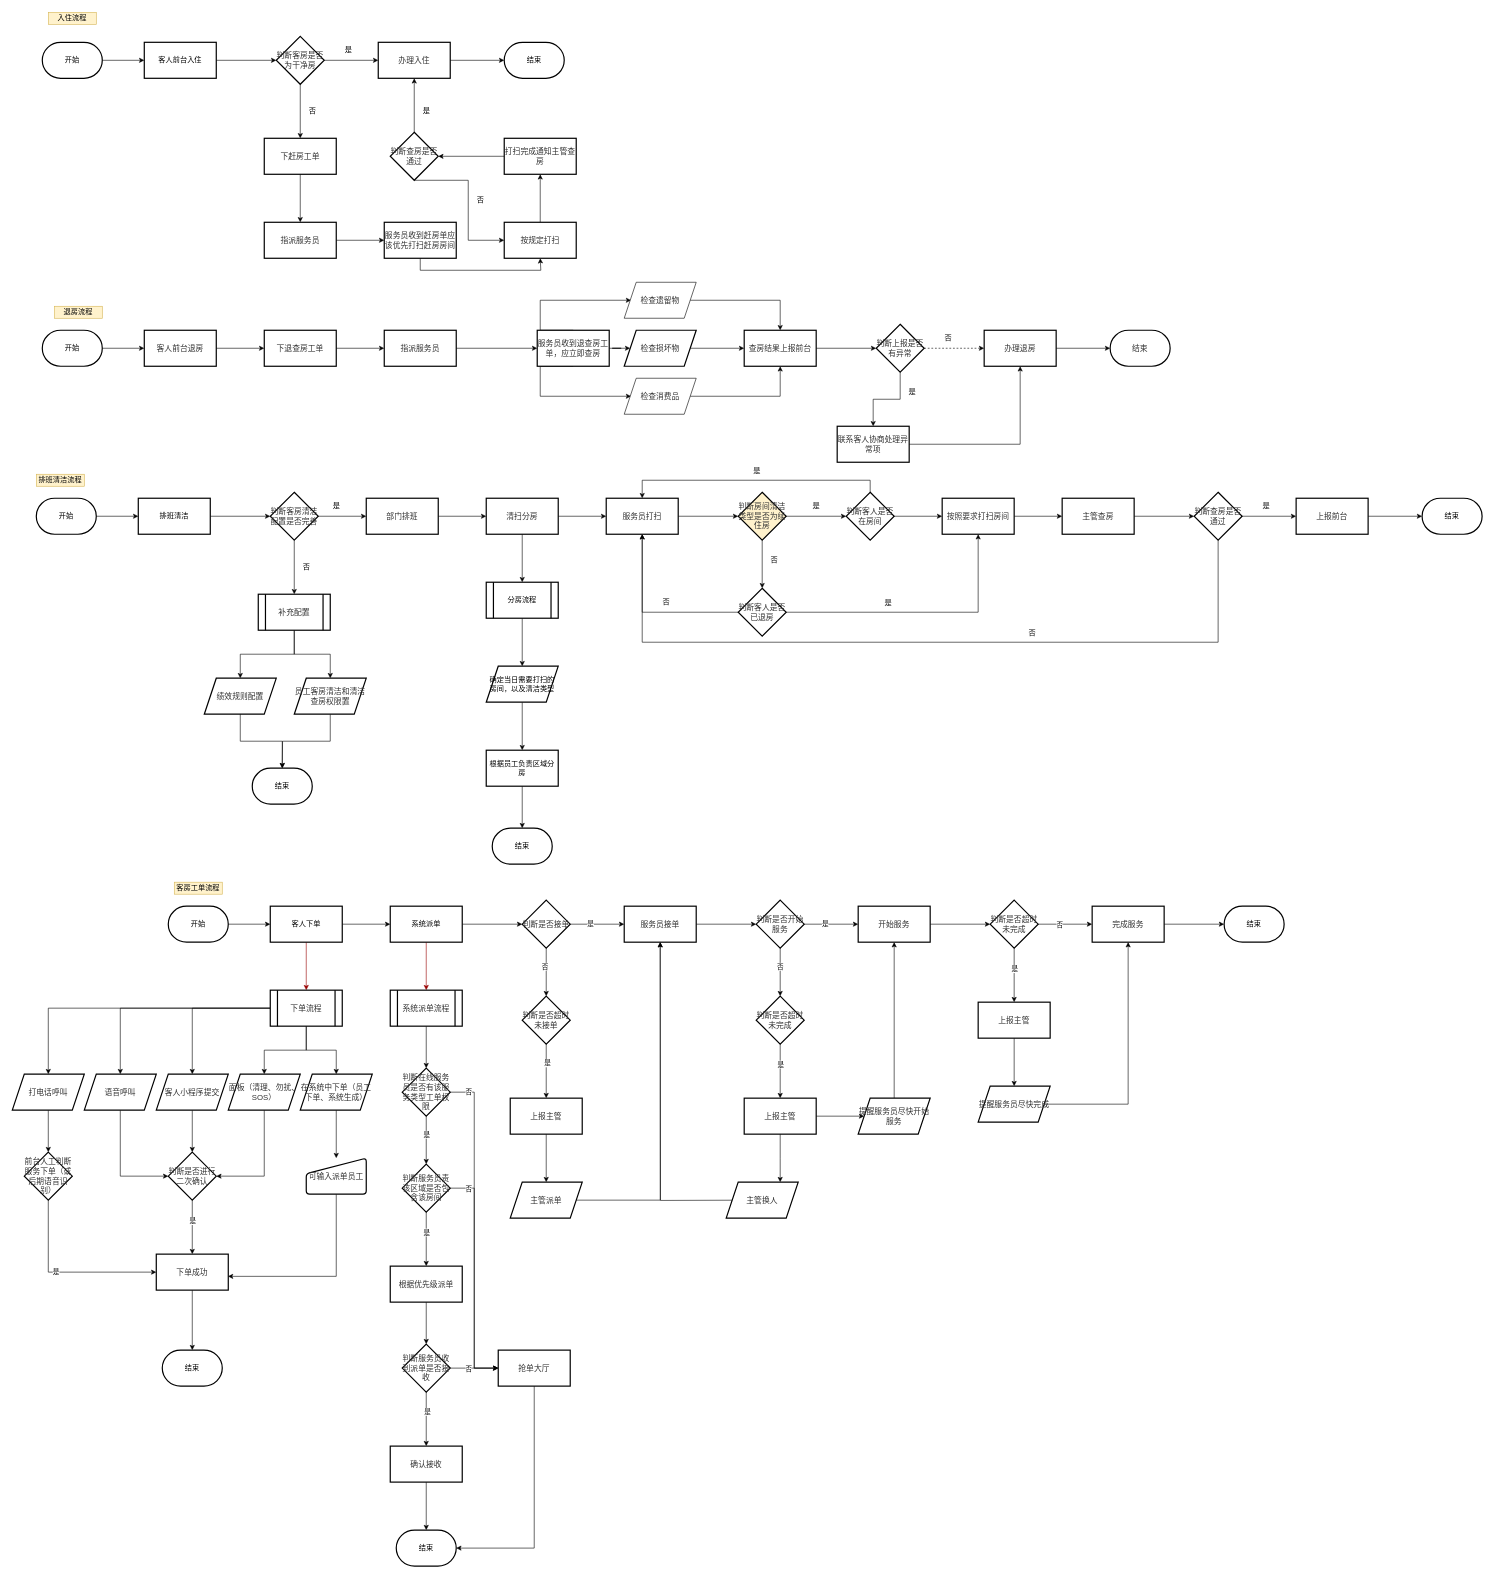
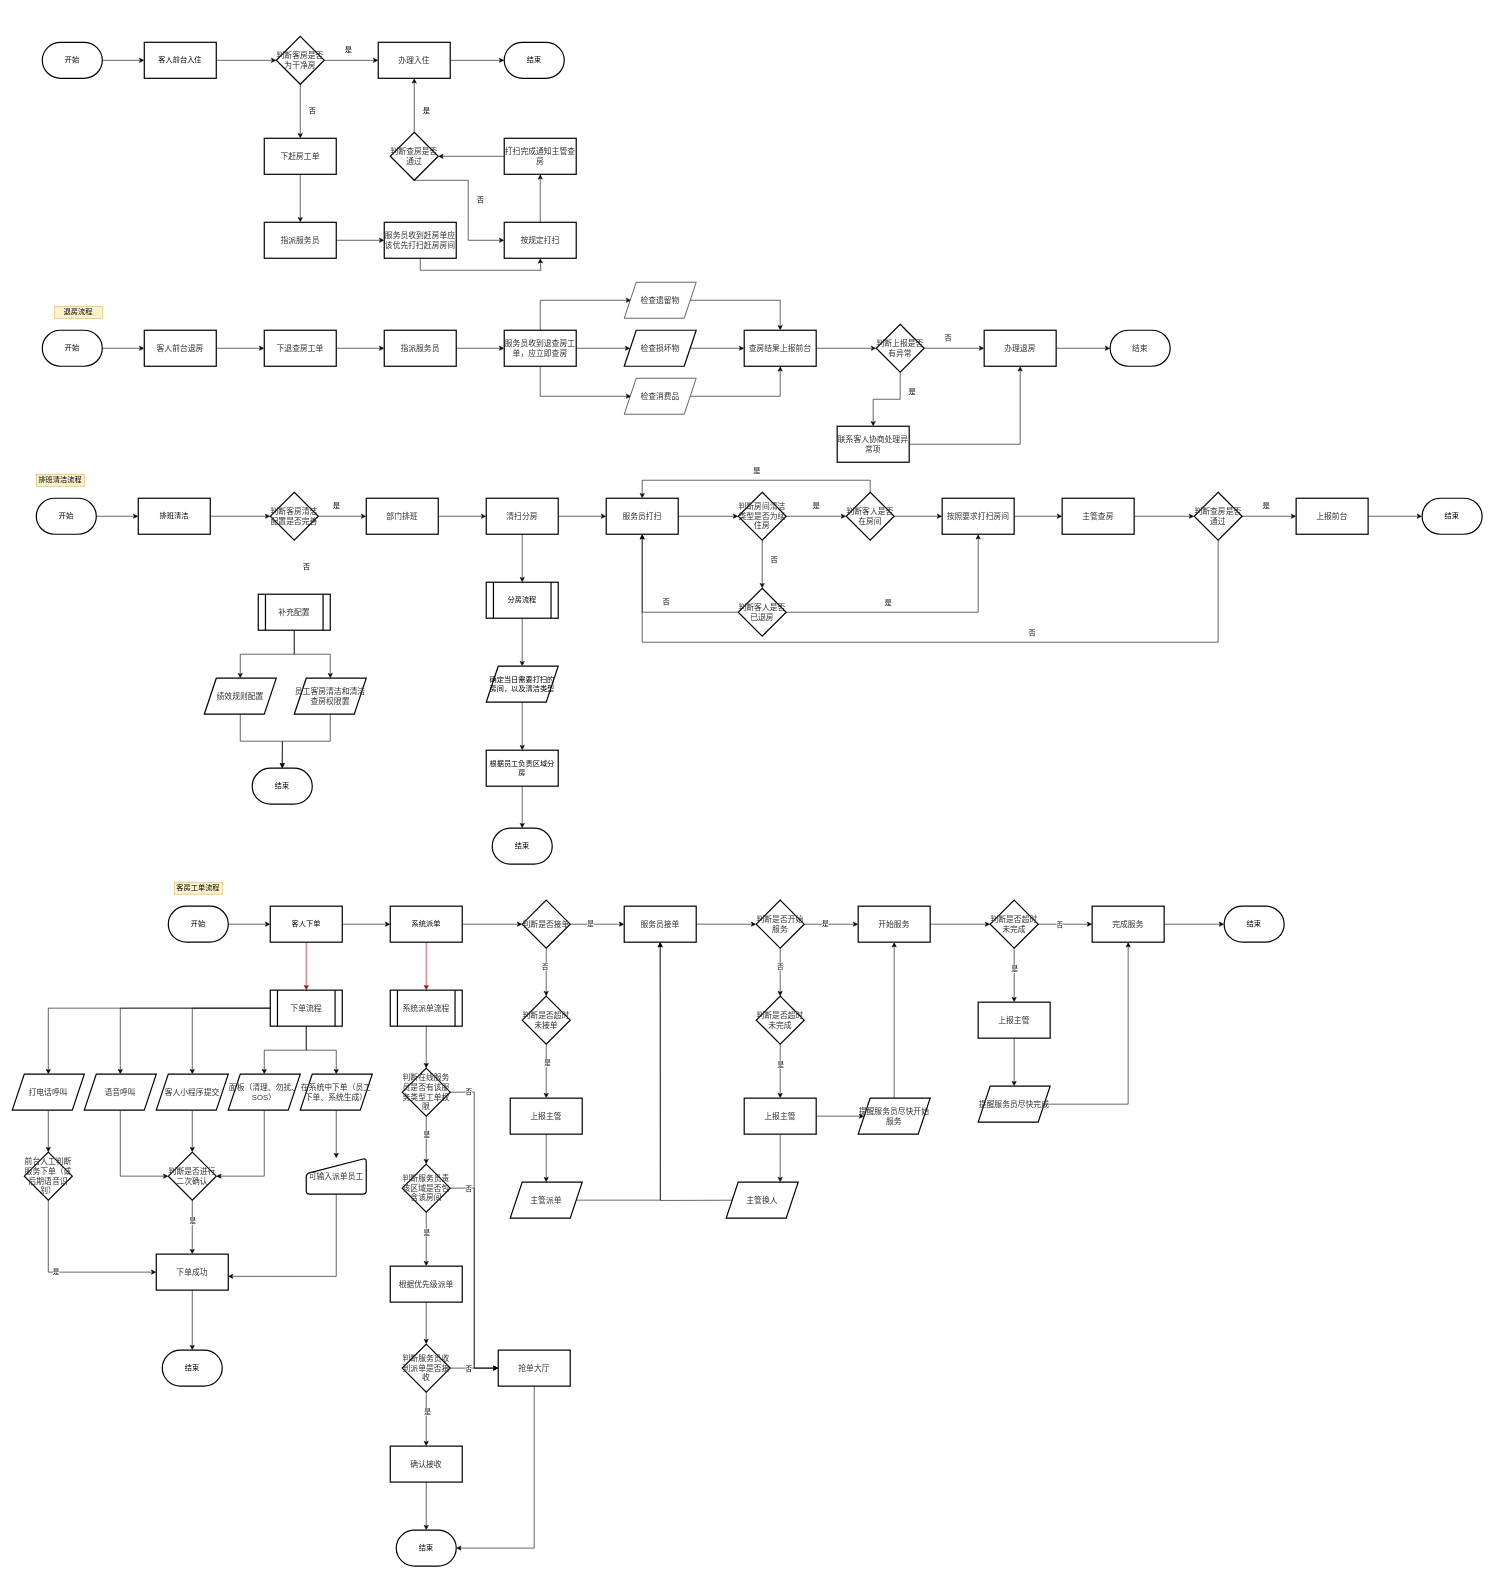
(72, 18) -> none
(573, 348) -> (540, 348)
(951, 348) -> (951, 348)
(762, 516) -> (762, 516)
(294, 588) -> none
